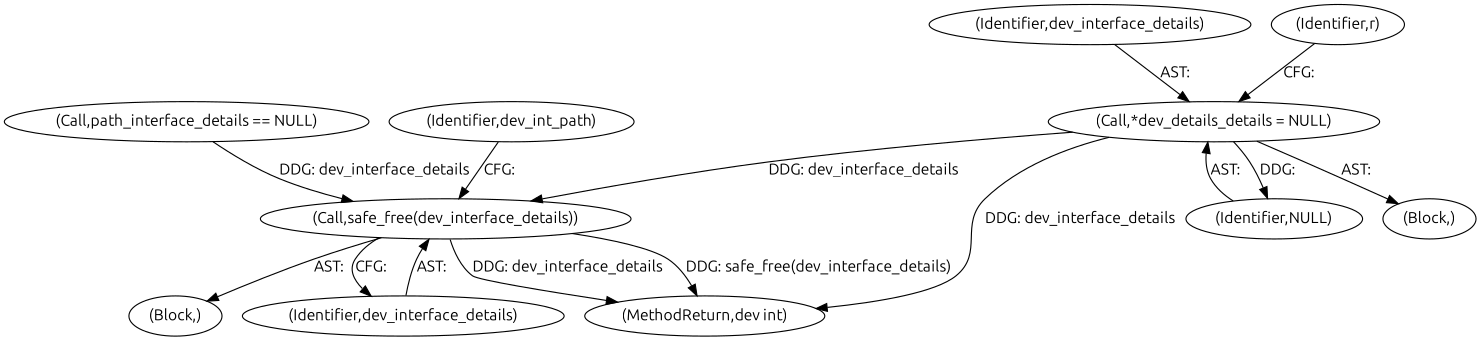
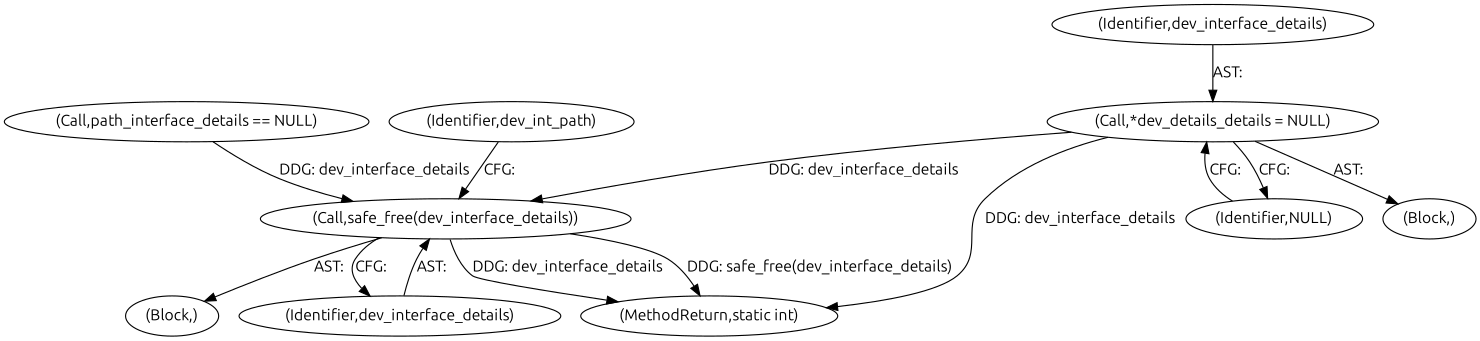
(1338, 25) -> none
(1228, 170) -> (1227, 170)
(1280, 170) -> (1276, 170)
(705, 316) -> (709, 316)
